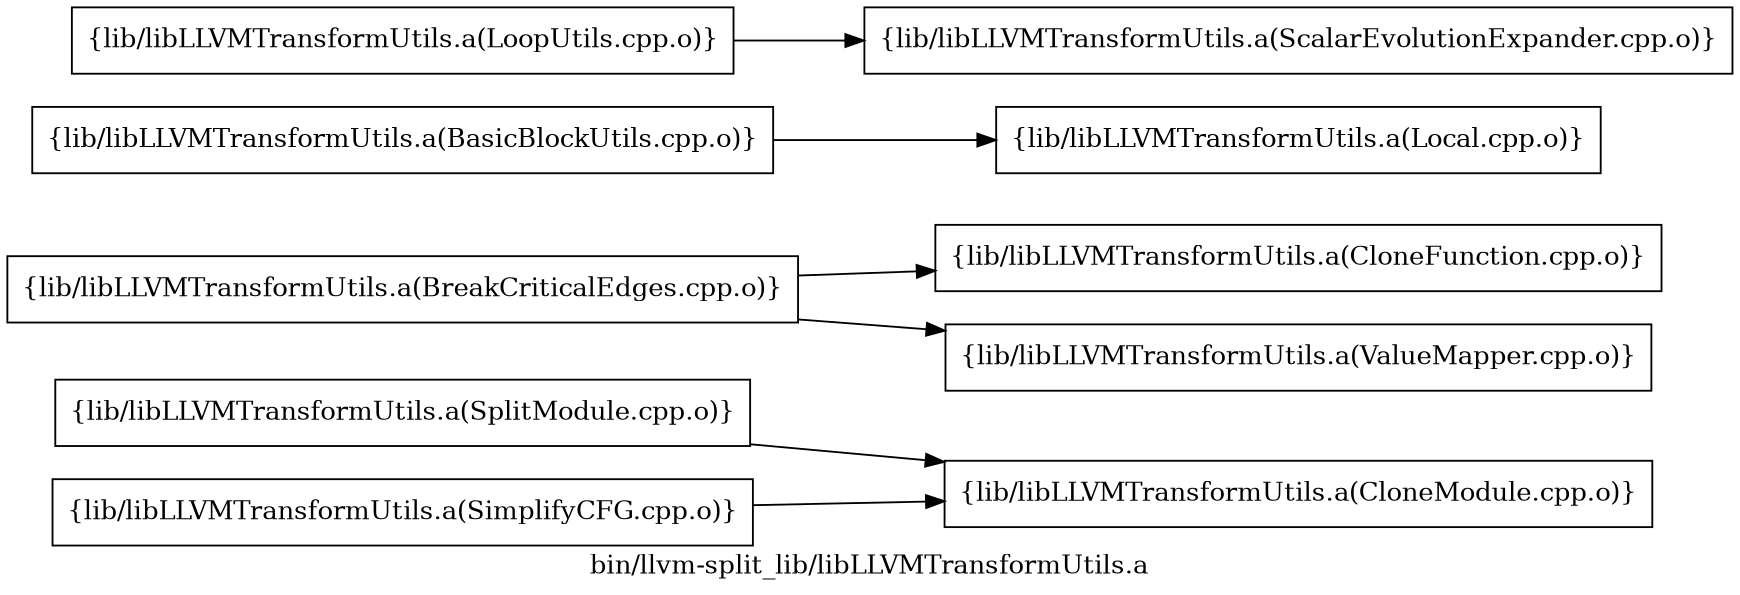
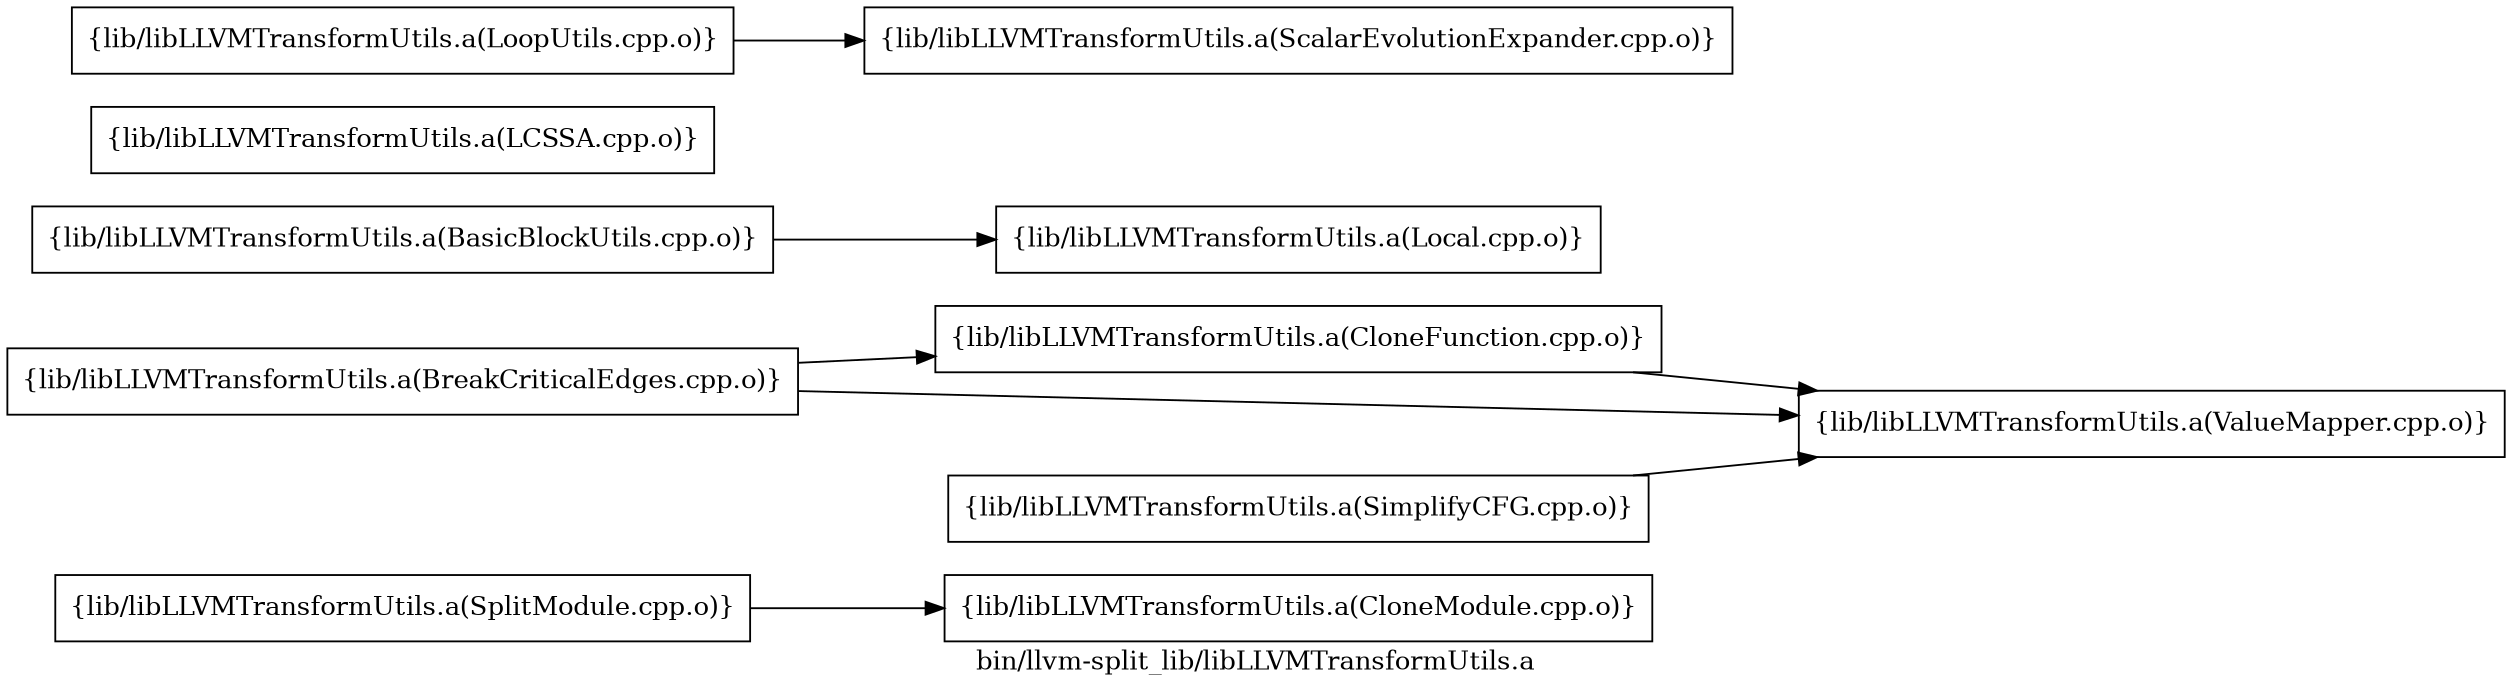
none -> (403, 140)
none -> (1716, 381)
(840, 503) -> (1716, 467)
